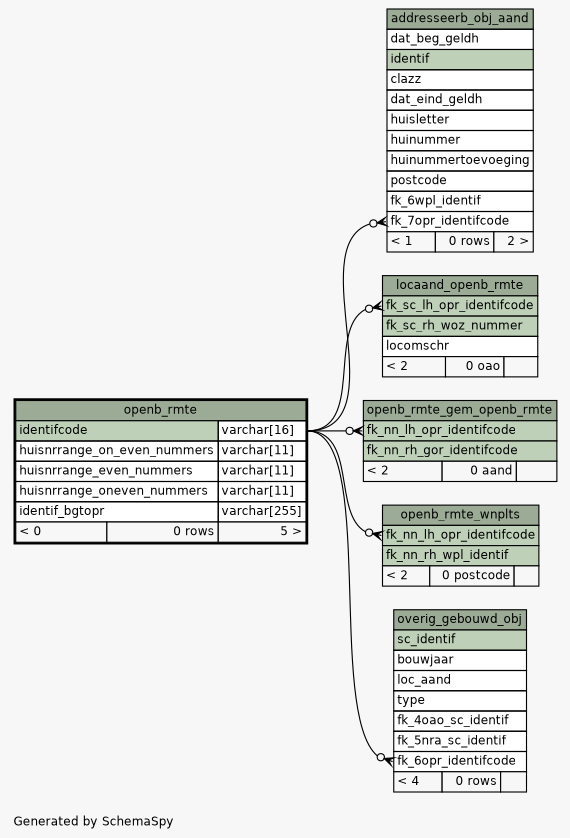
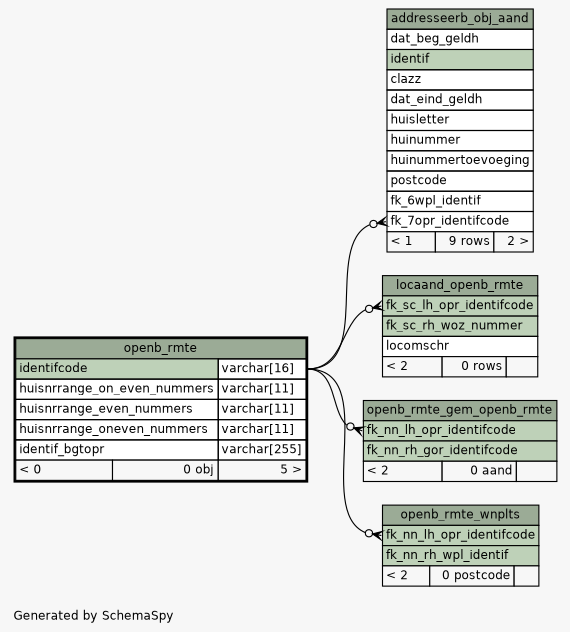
(470, 241) -> (470, 241)
(483, 366) -> (482, 366)
(194, 532) -> (199, 470)
(460, 701) -> none
